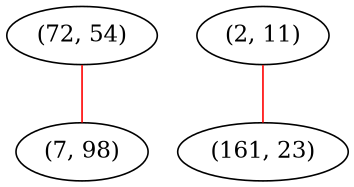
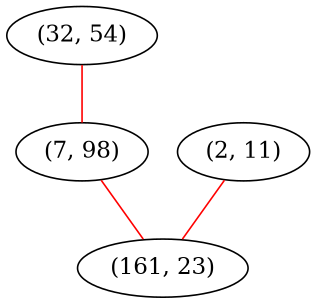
(82, 36) -> (82, 36)
none -> (122, 210)
